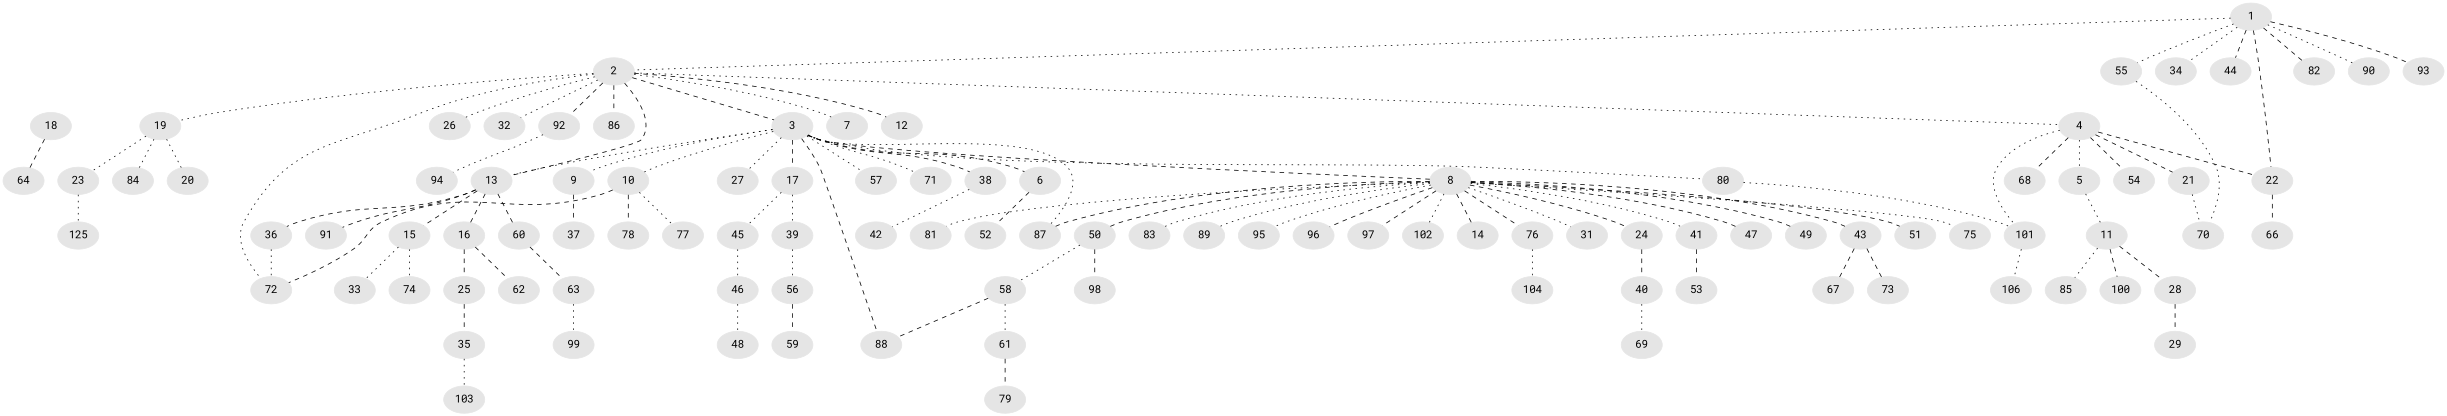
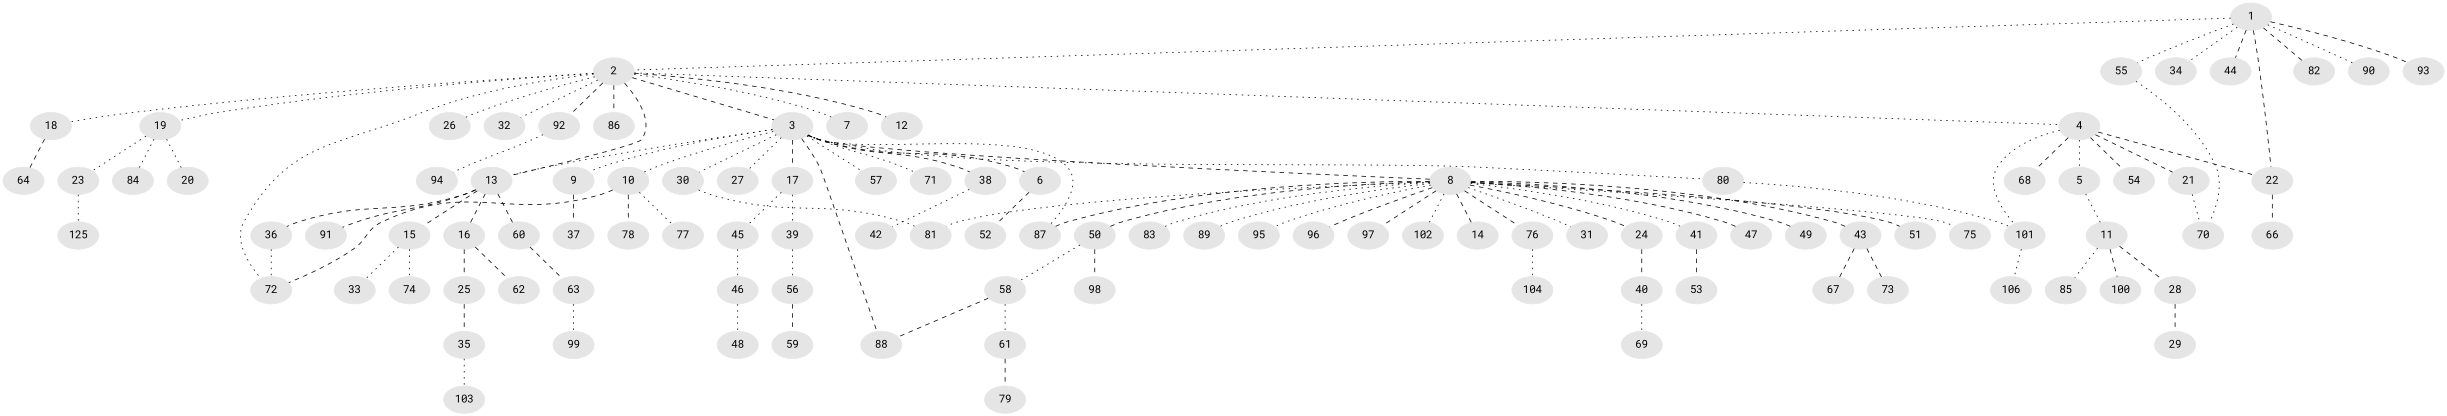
none -> (318, 94)
none -> (683, 181)
